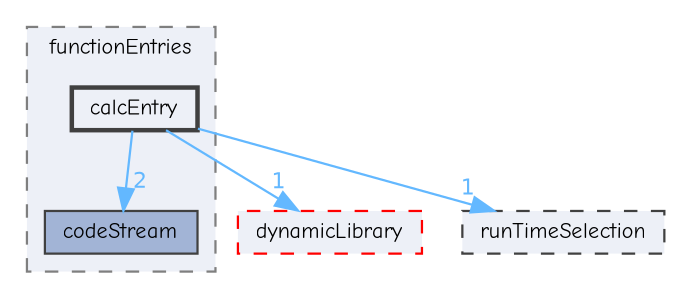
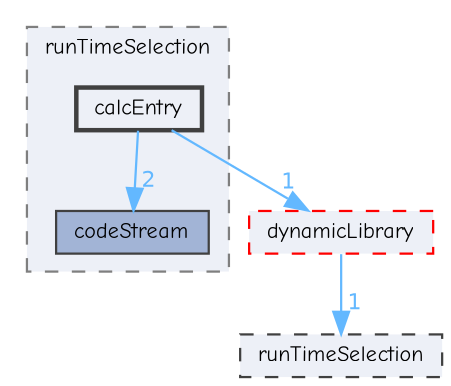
(121, 48) -> (128, 48)
(335, 167) -> (341, 283)
